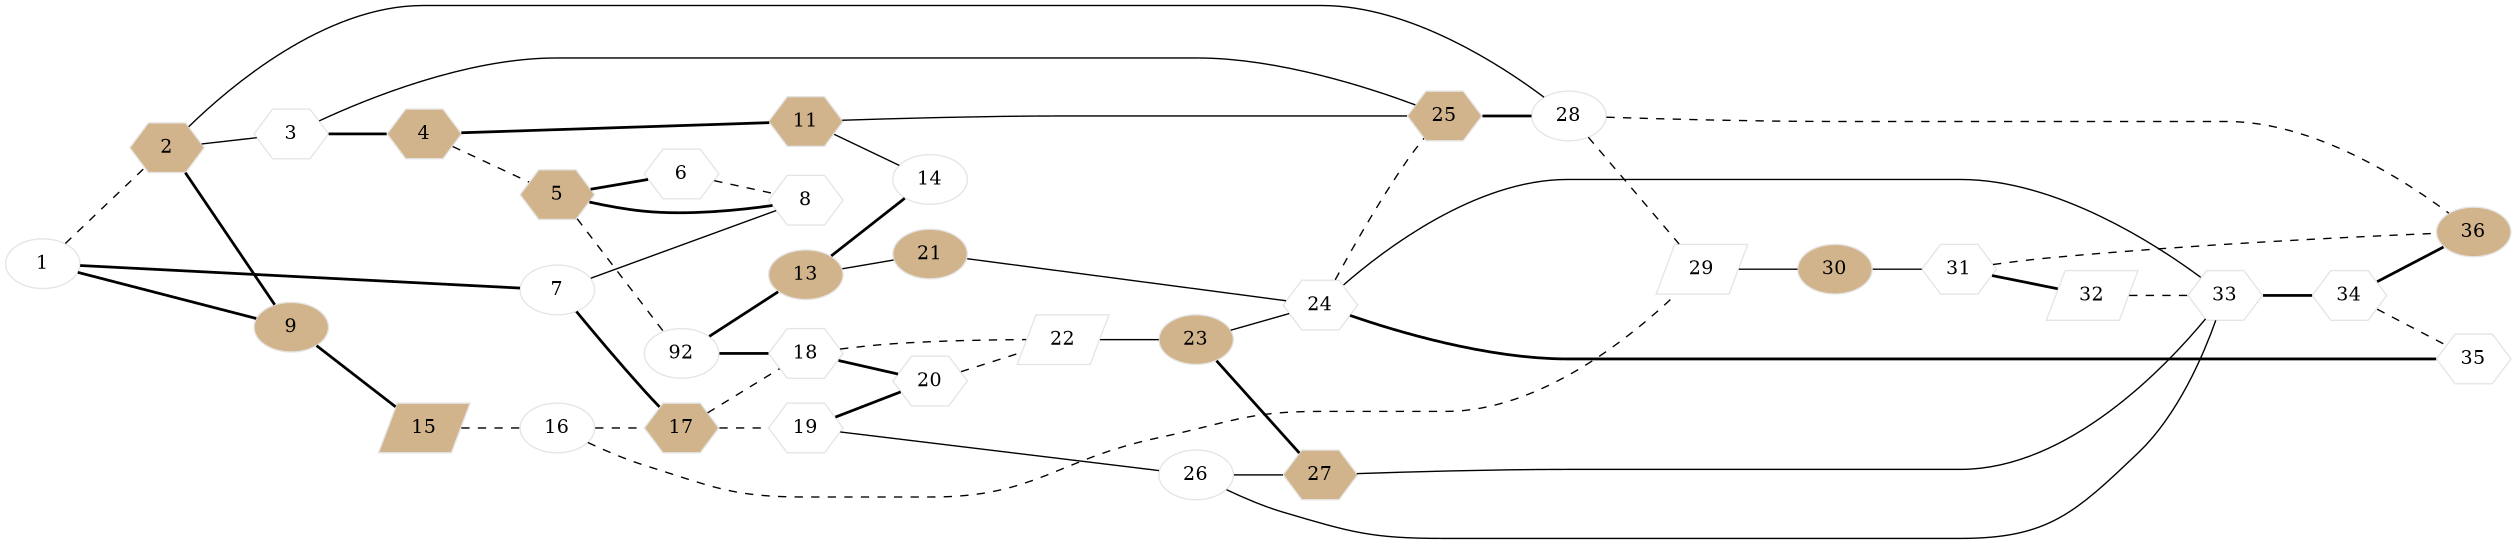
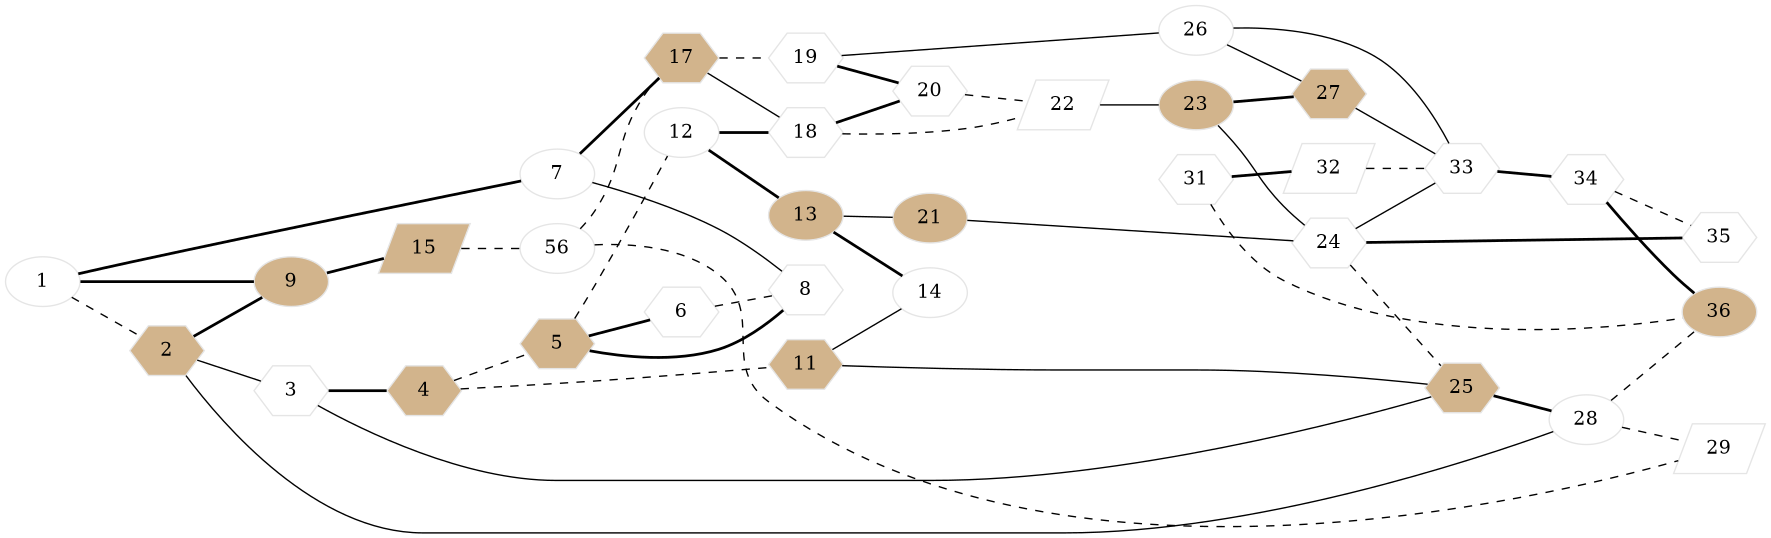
(615, 128) -> (616, 380)
(1835, 269) -> none
(682, 353) -> (682, 133)
(744, 391) -> (744, 95)
(557, 428) -> (557, 248)
